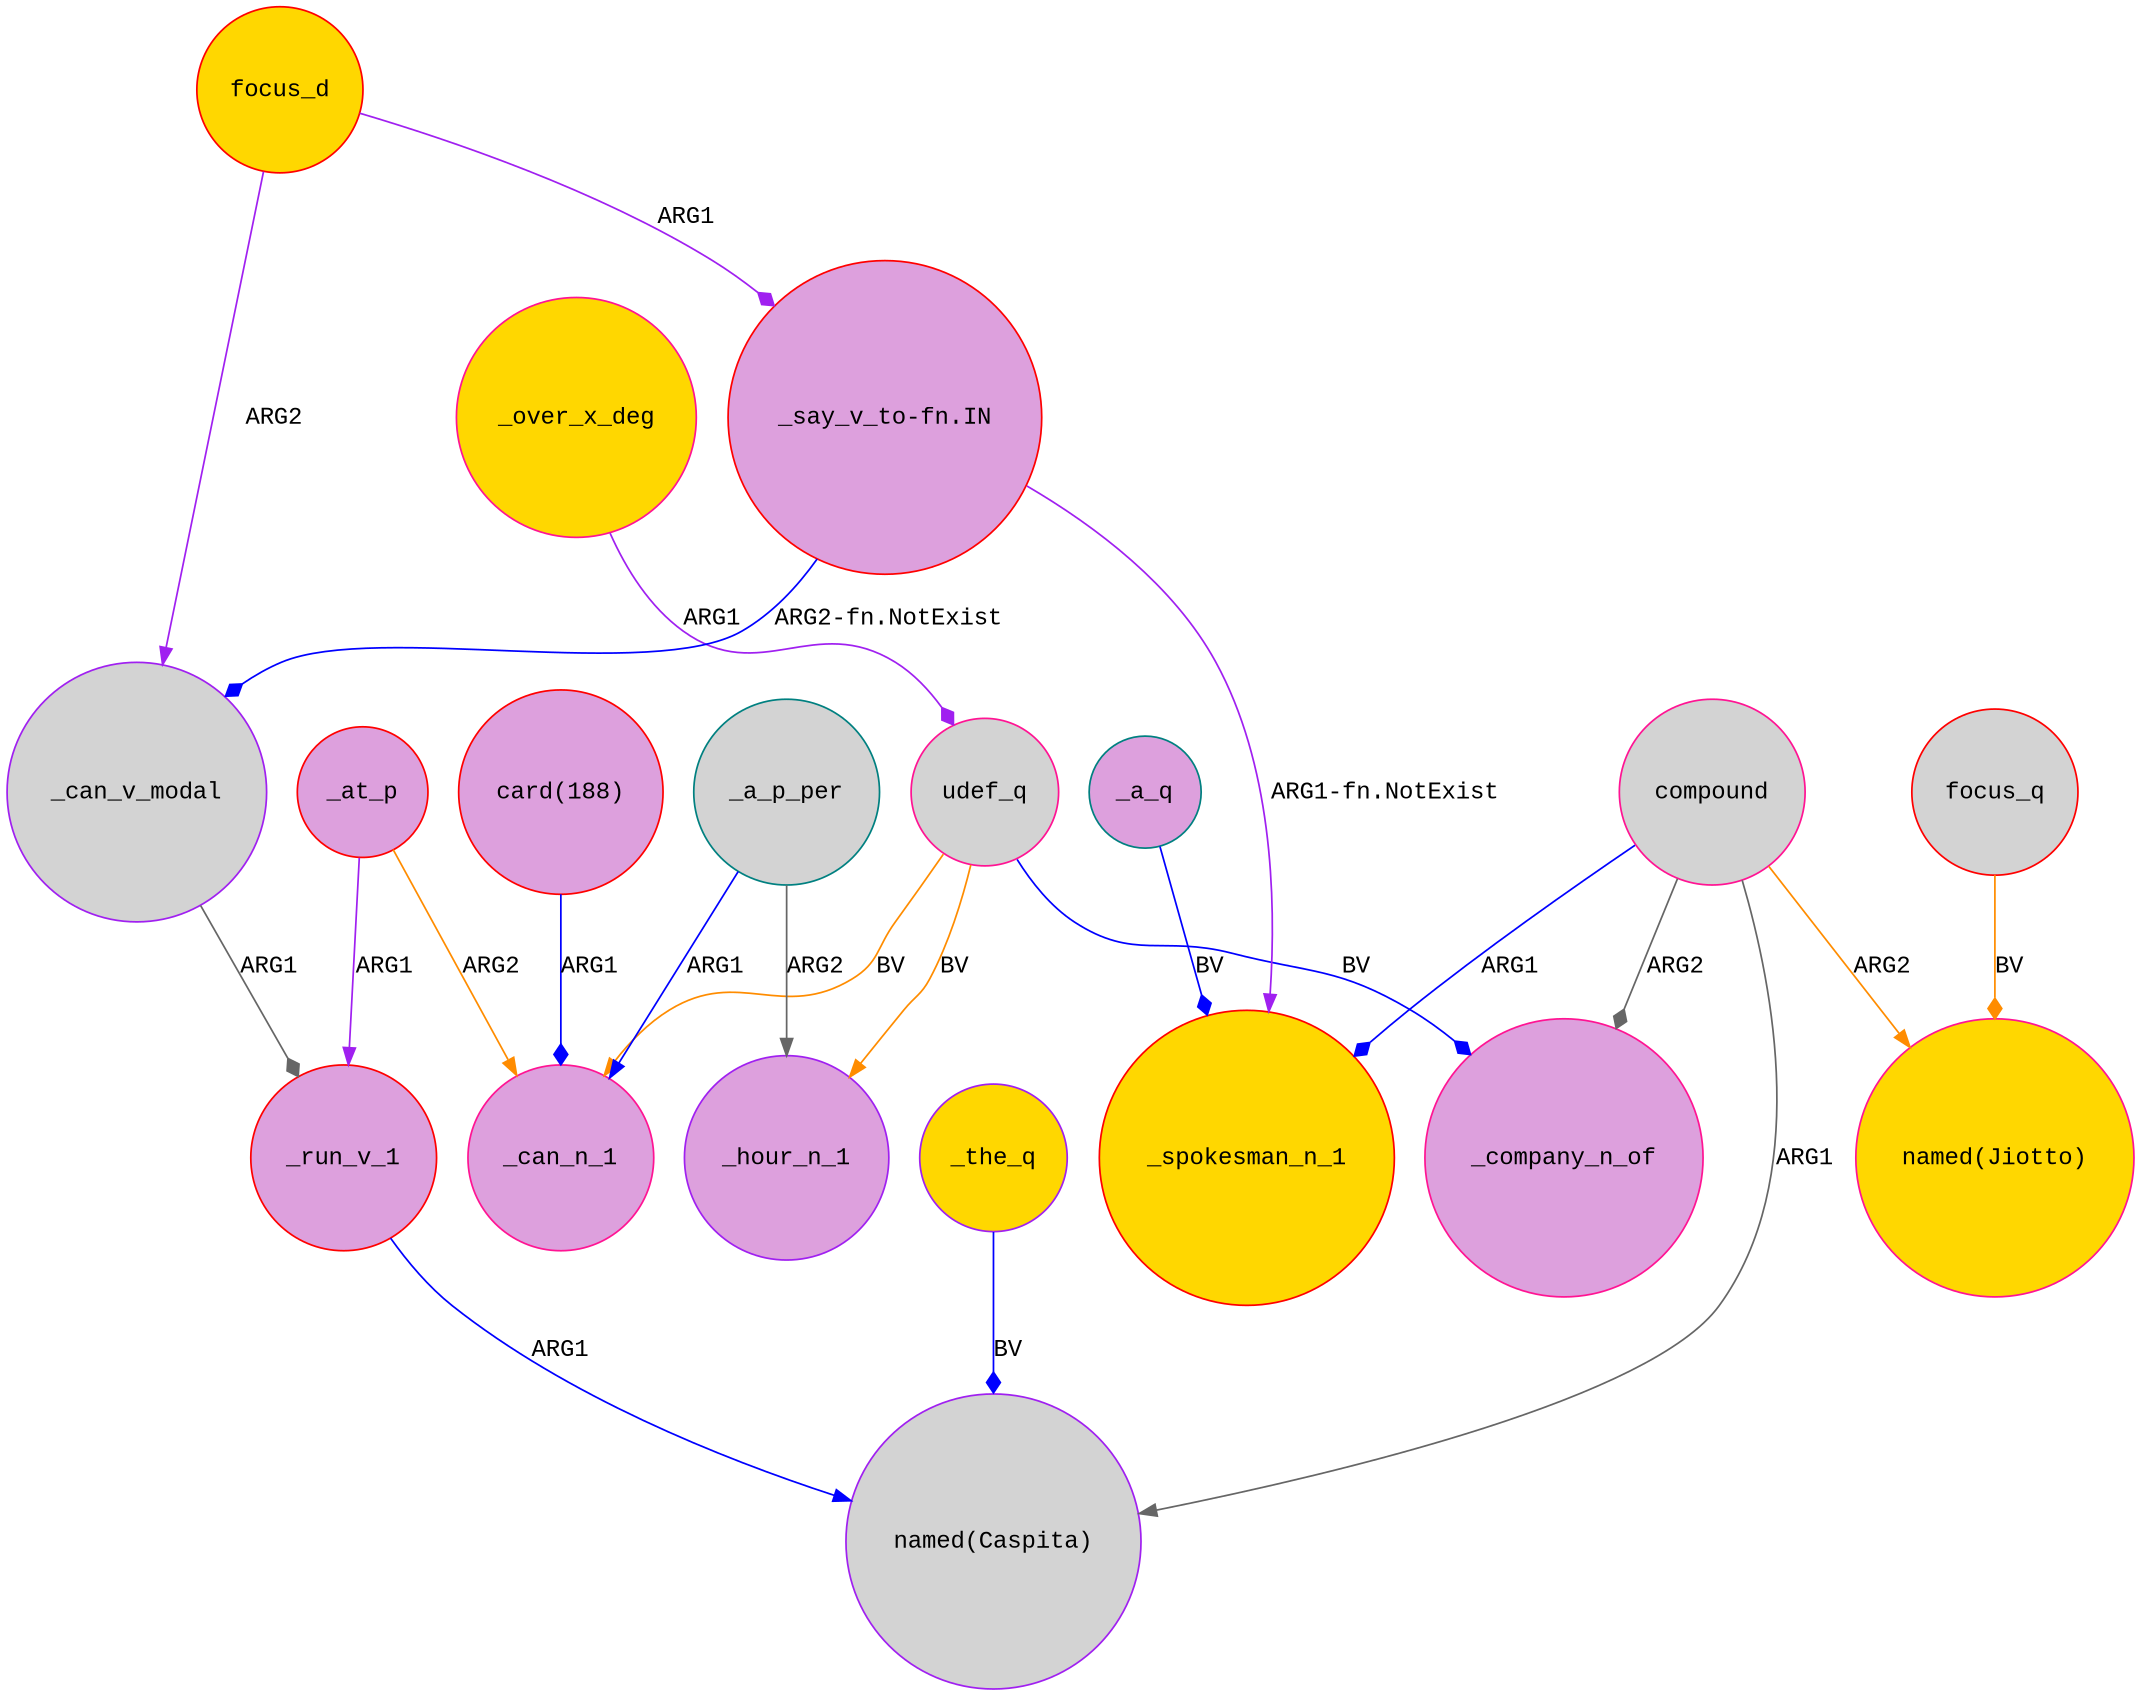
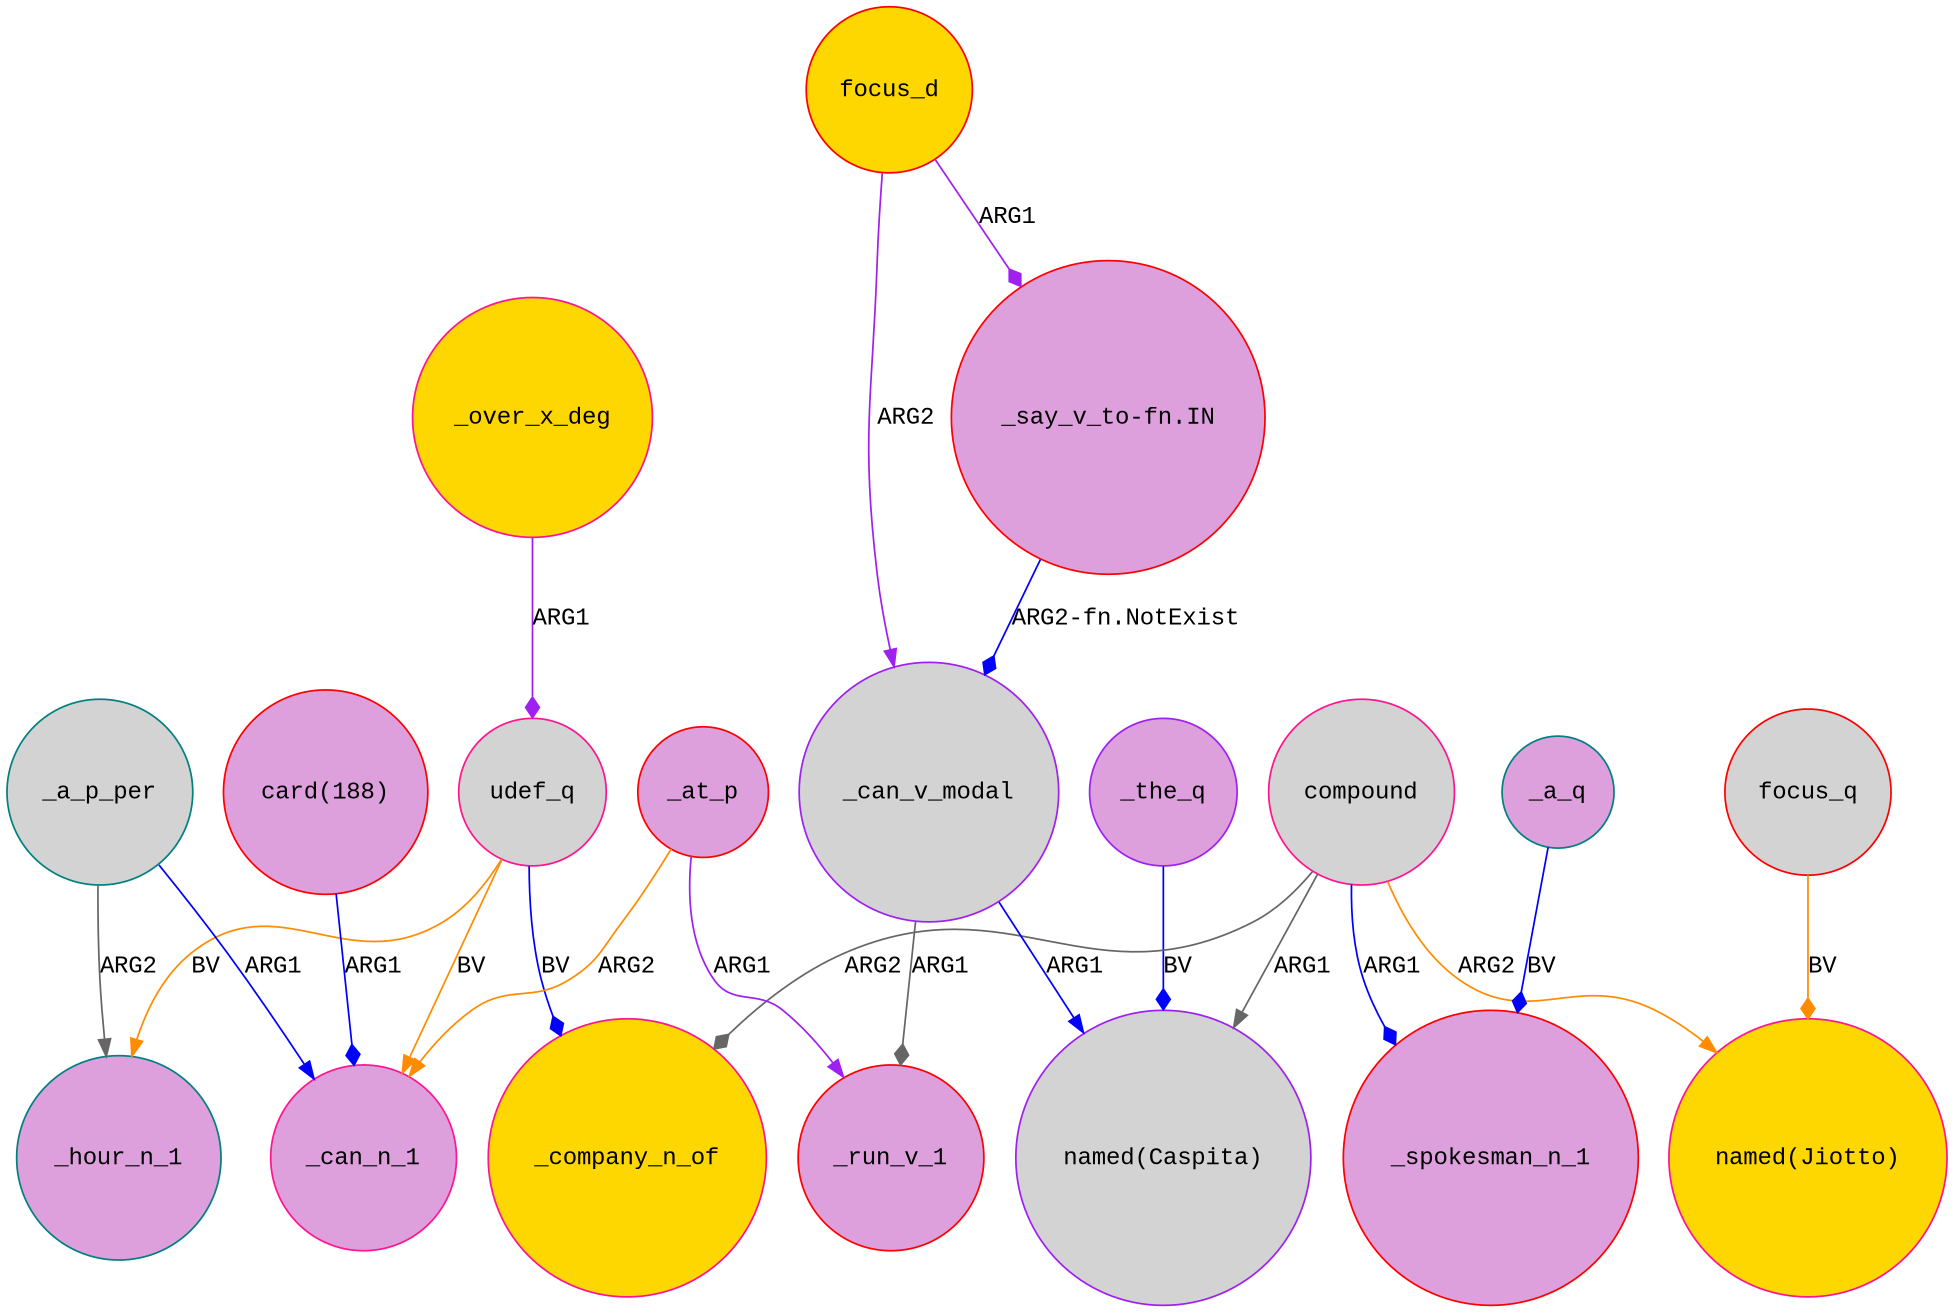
(1233, 698) -> none
(787, 1158) -> (119, 1158)
(993, 1158) -> (1163, 792)
(1247, 1158) -> (1491, 1158)
(1564, 1158) -> (627, 1158)
(594, 1396) -> (1036, 960)
